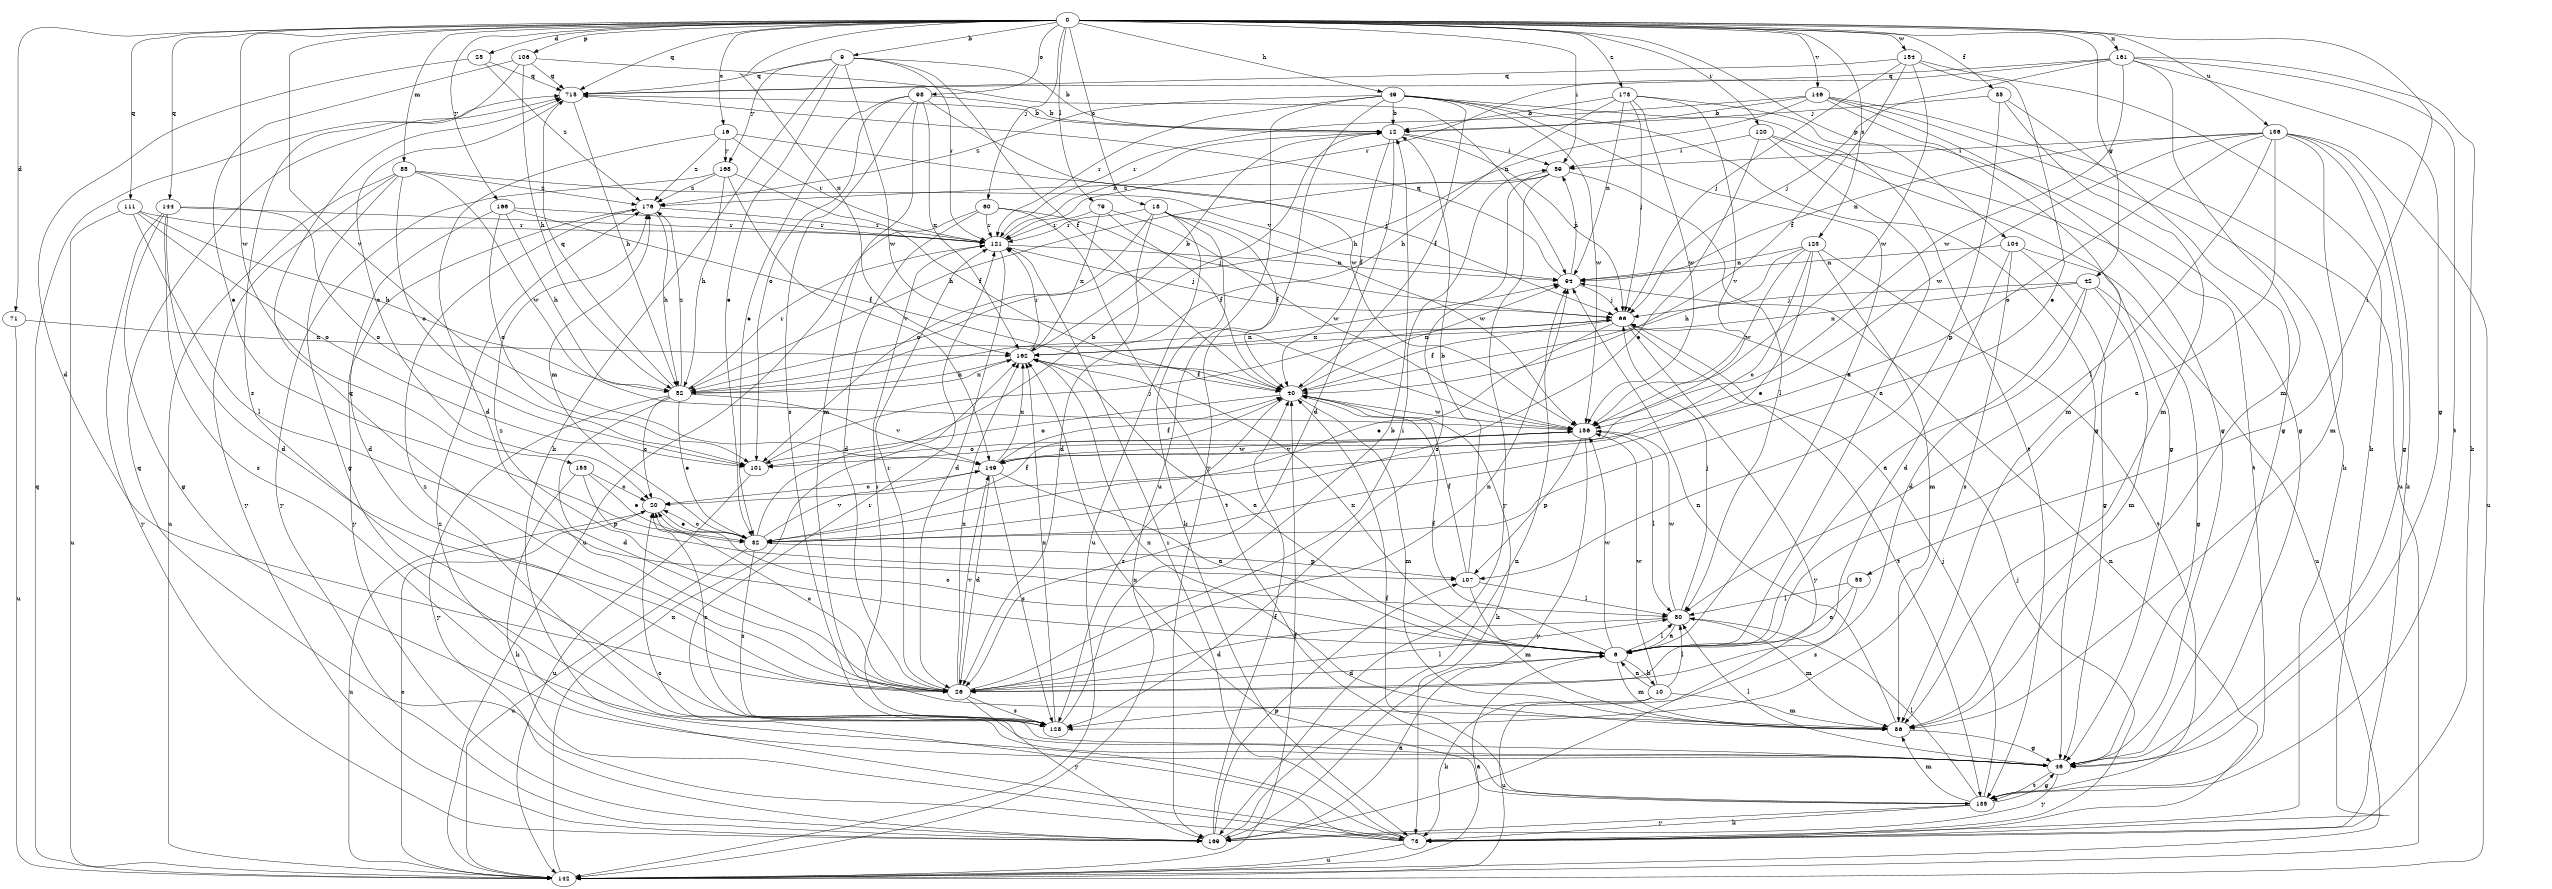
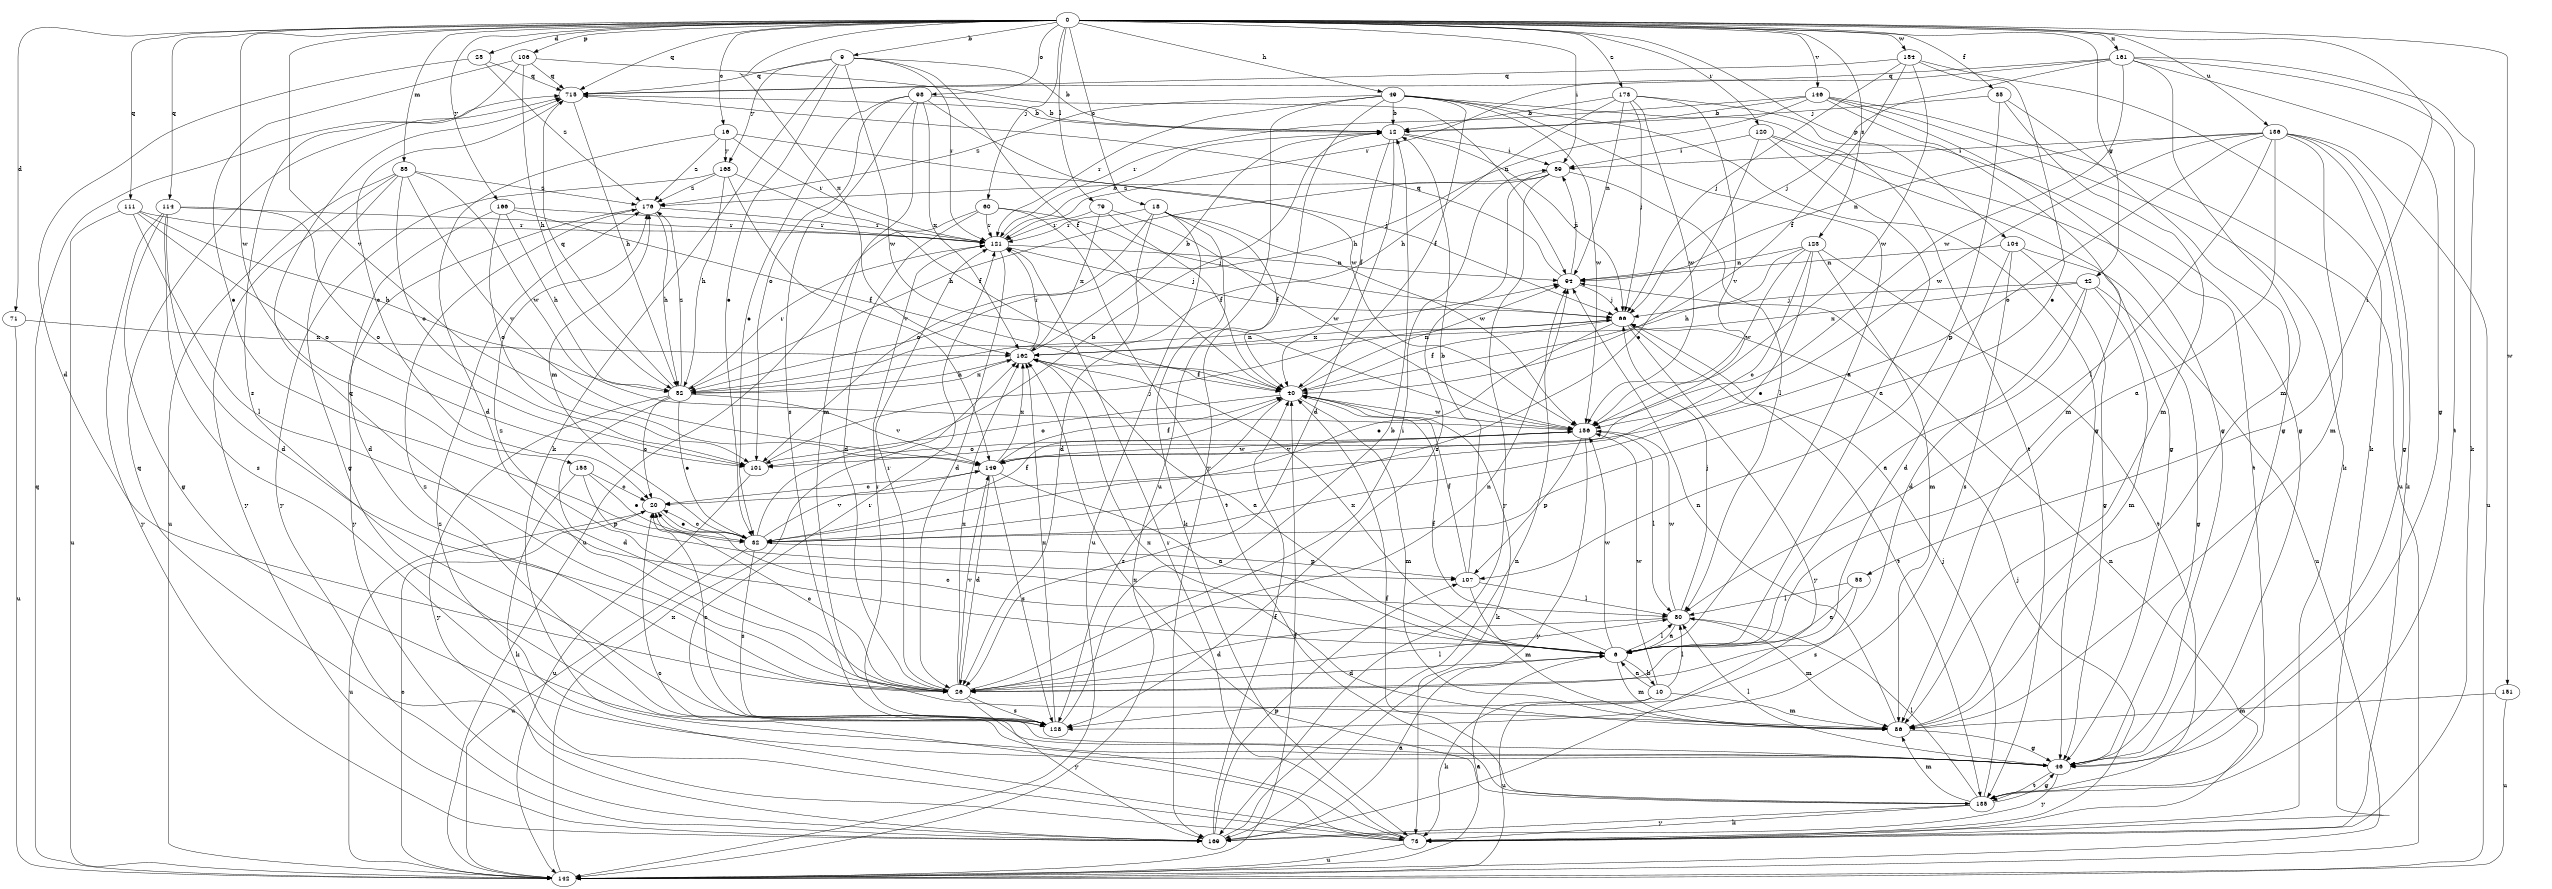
(1018, 193) -> (657, 415)
(168, 207) -> (168, 207)
none -> (2508, 692)
